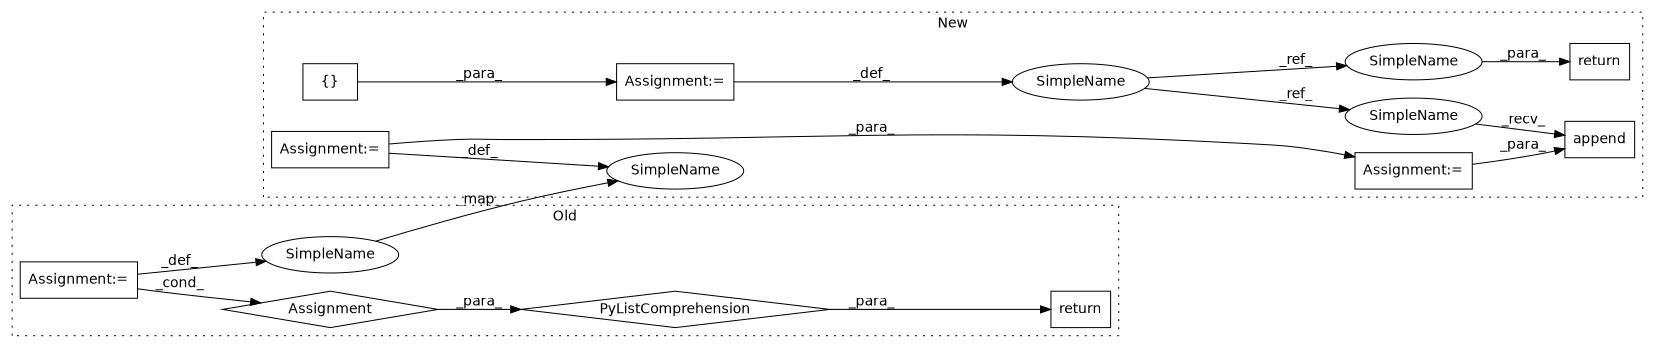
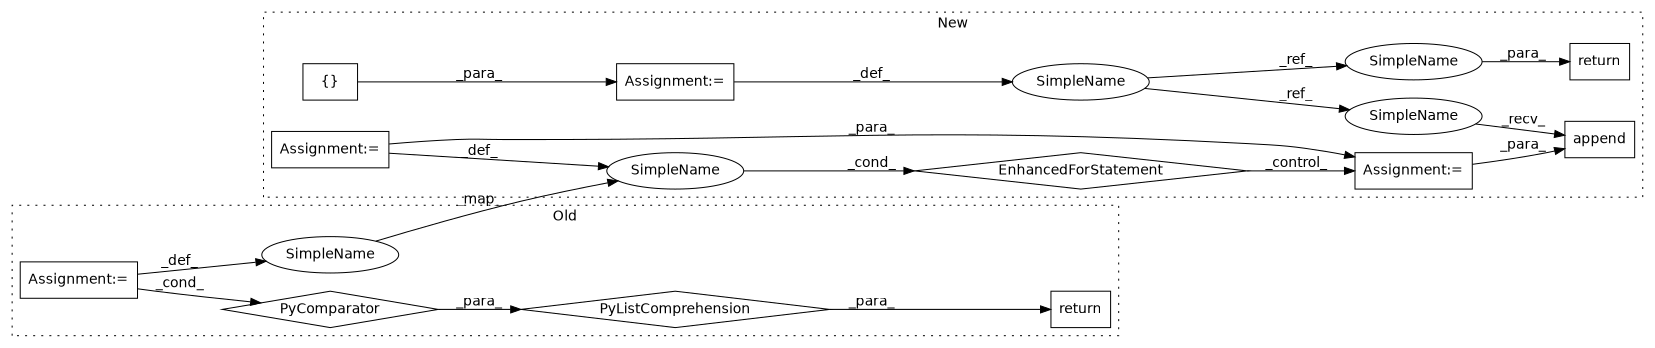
none -> (1081, 171)
(330, 309) -> (330, 309)
